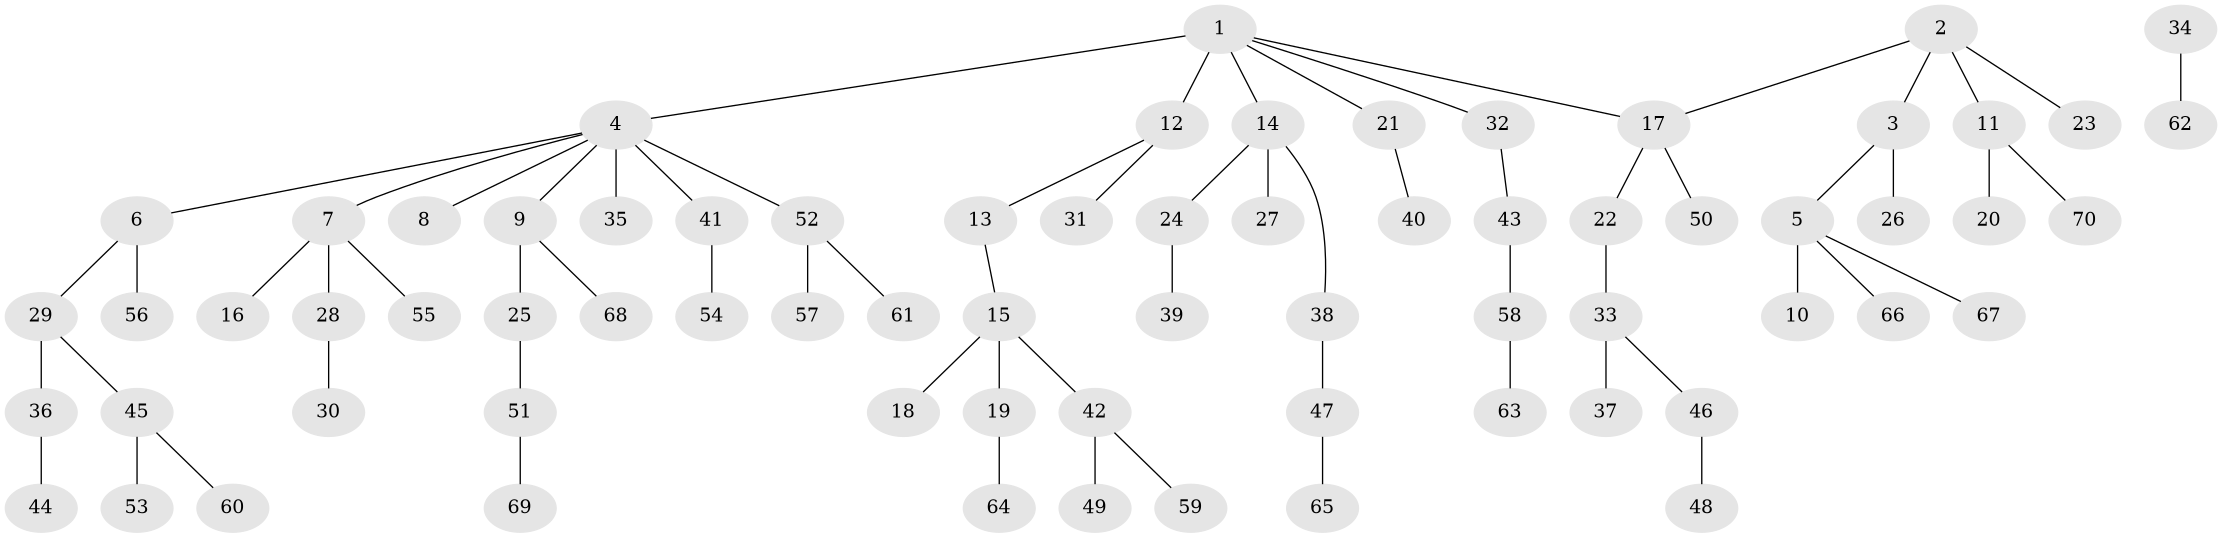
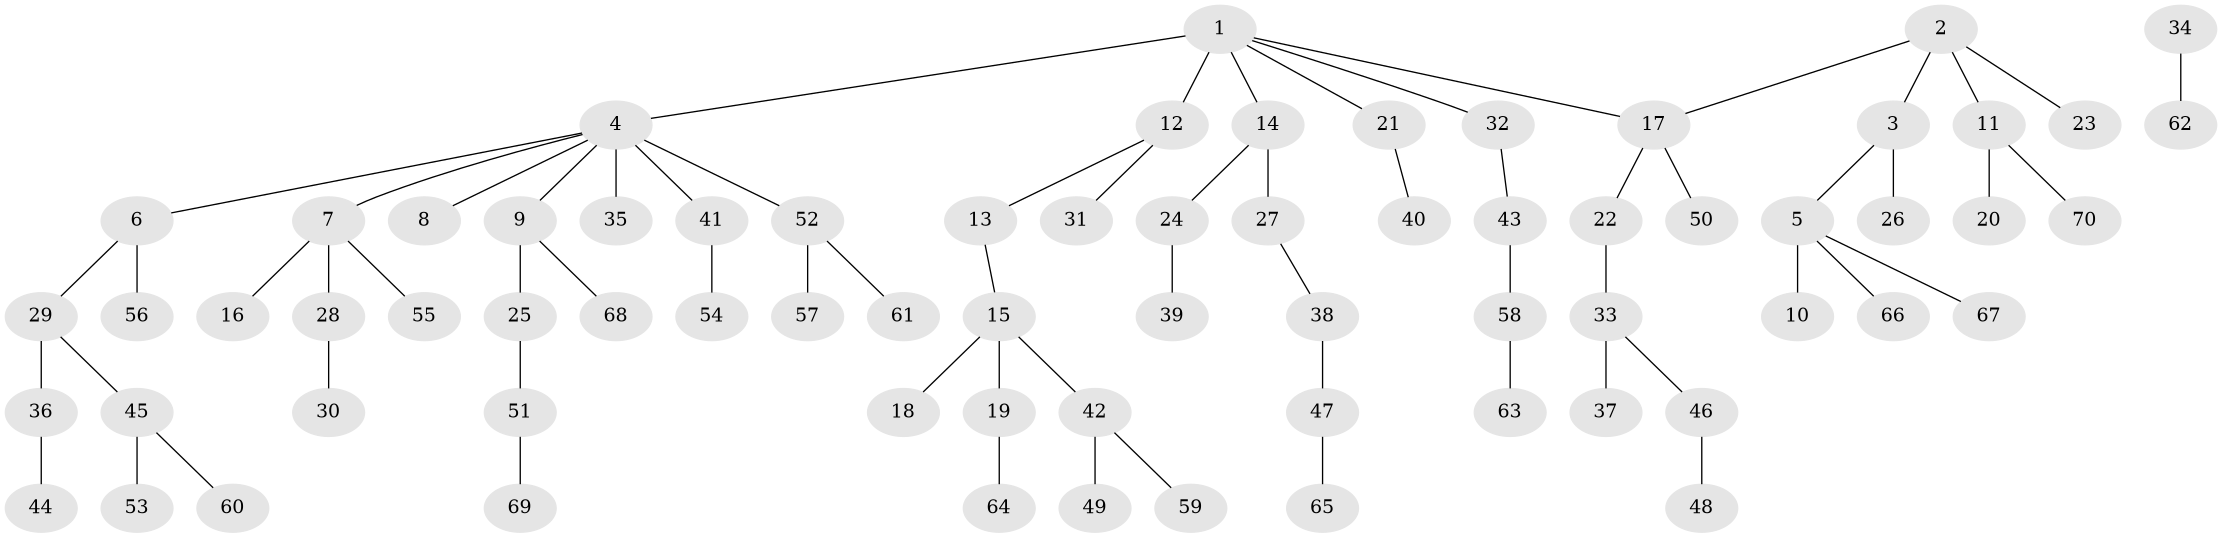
(1321, 215) -> (1295, 269)
